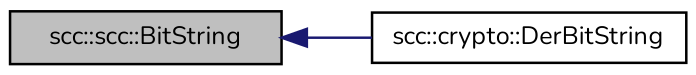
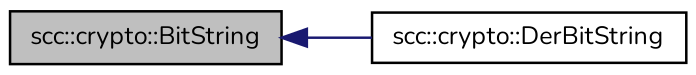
(146, 38) -> (146, 38)
